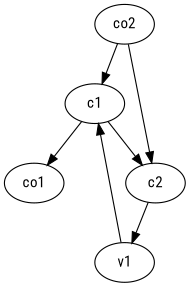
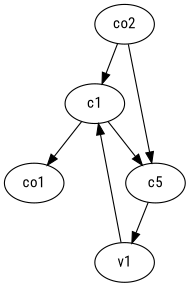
(155, 183) -> (155, 183)
